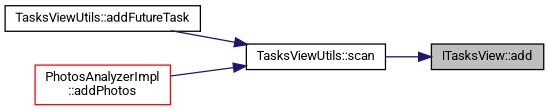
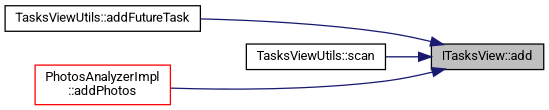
(203, 36) -> (316, 25)
(202, 72) -> (302, 88)
